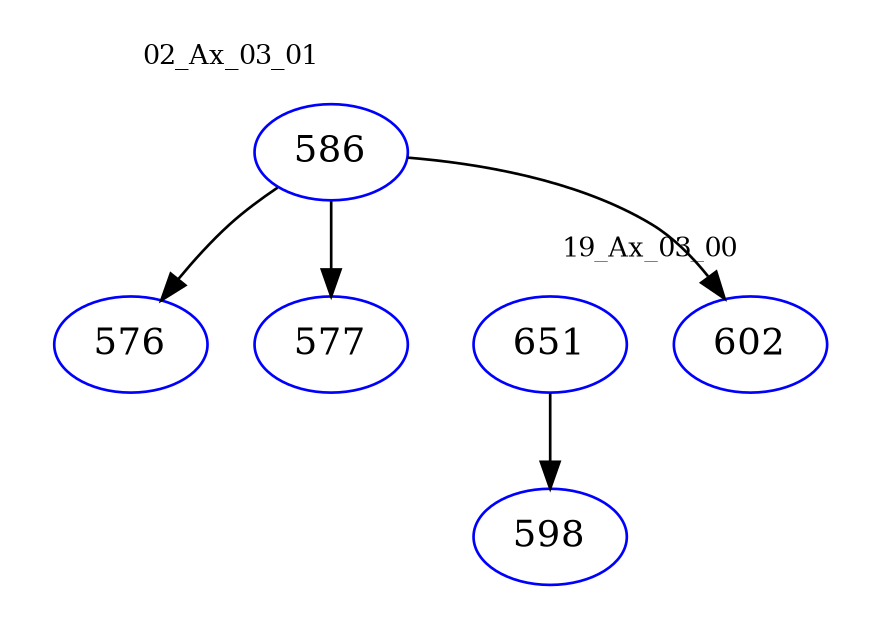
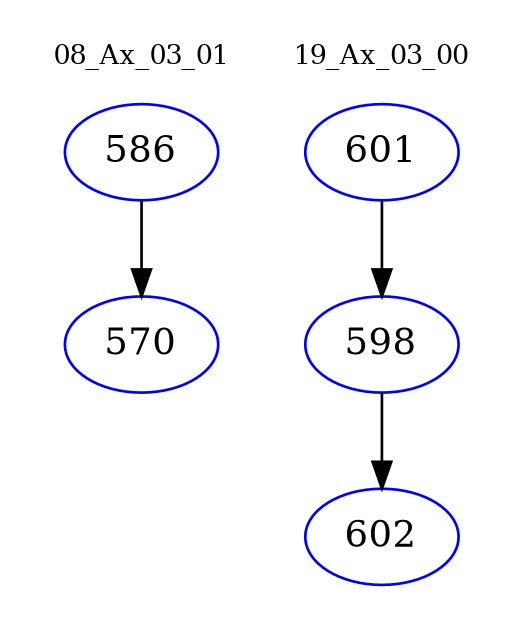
(231, 57) -> (142, 57)
(570, 188) -> (382, 428)
(131, 345) -> (142, 345)
(331, 345) -> none
(550, 345) -> (382, 152)
